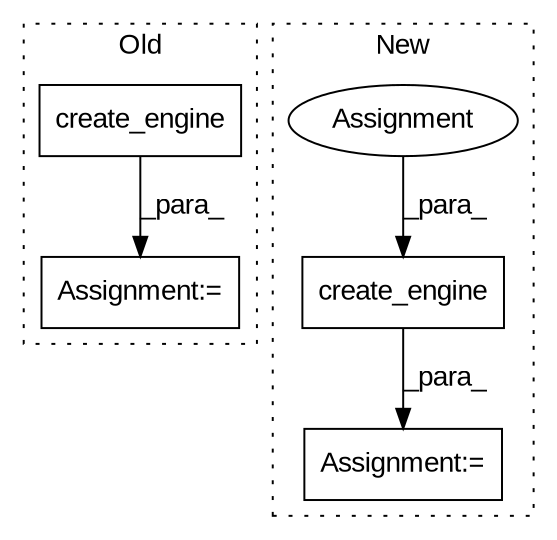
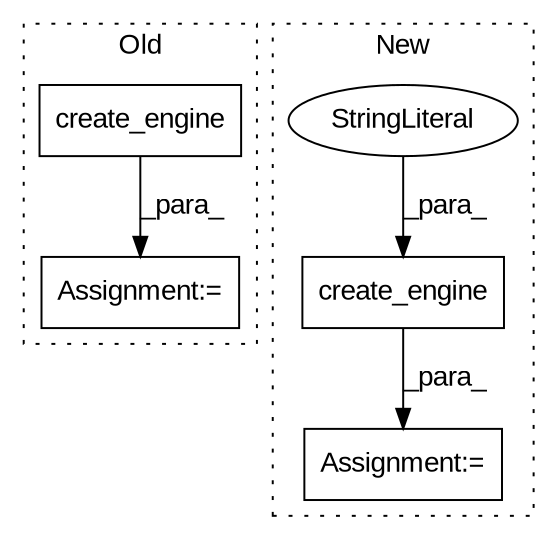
(403, 121) -> (403, 121)
